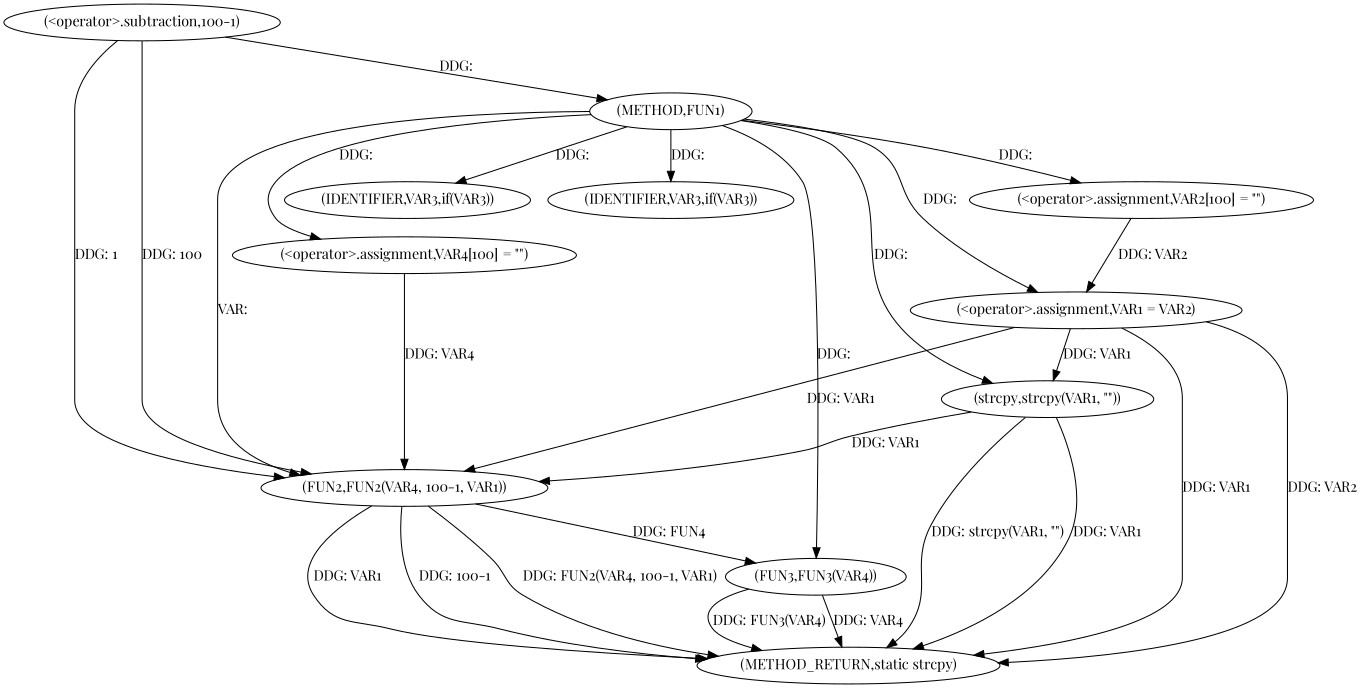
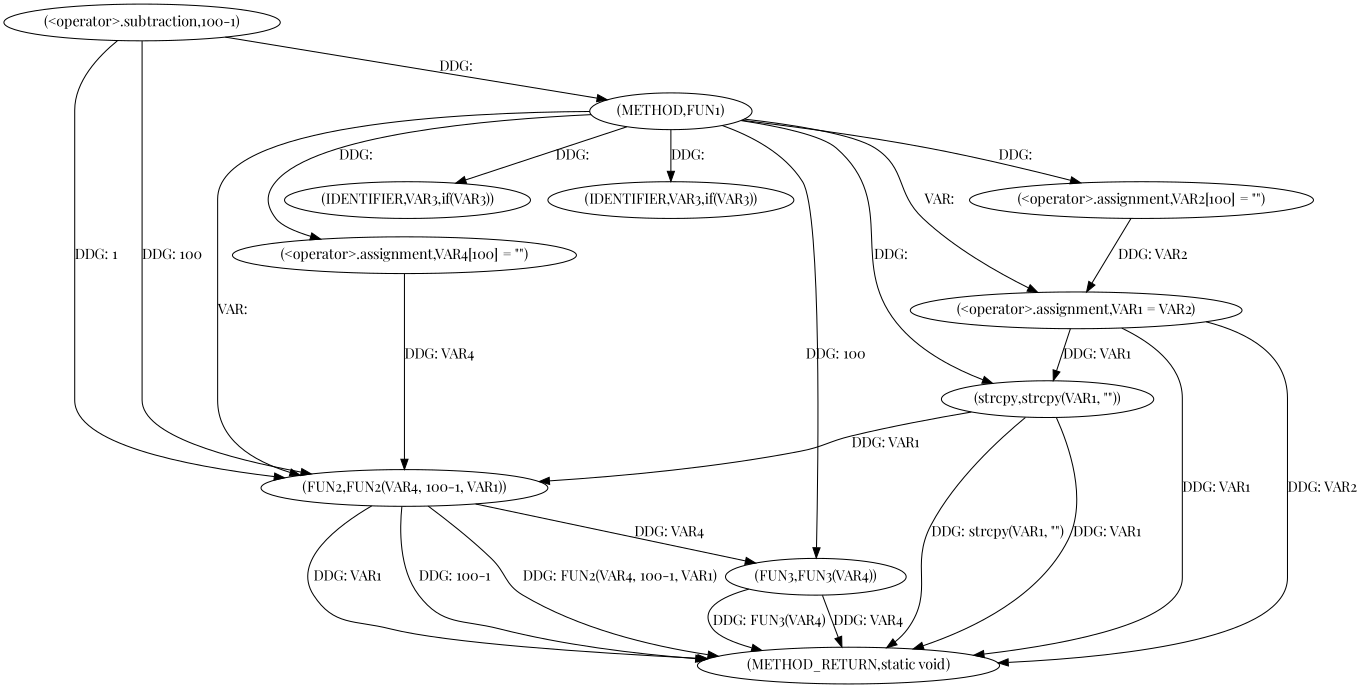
(942, 200) -> (942, 200)
(836, 355) -> (836, 355)
(744, 398) -> none
(669, 532) -> (669, 532)
(849, 666) -> (849, 666)
